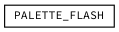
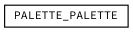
(59, 16) -> (66, 16)
